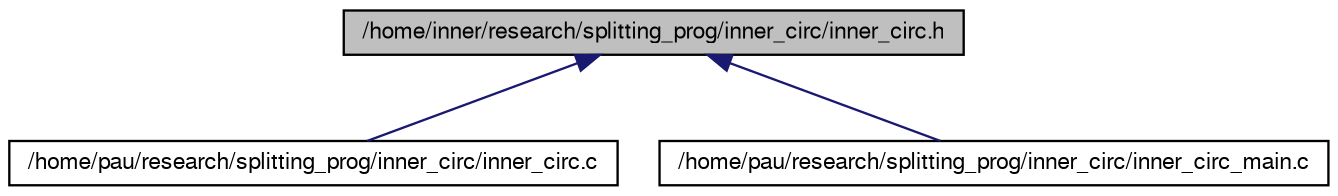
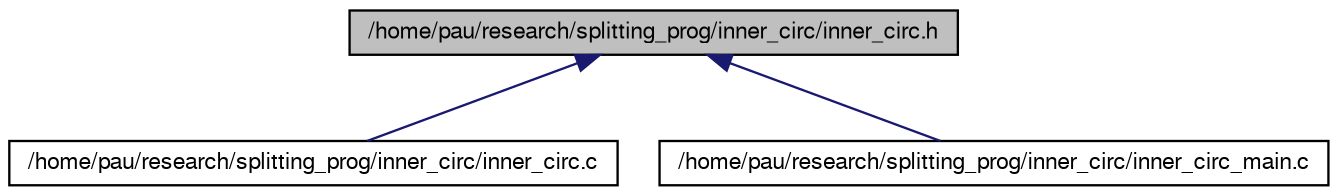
(654, 33) -> (654, 33)
